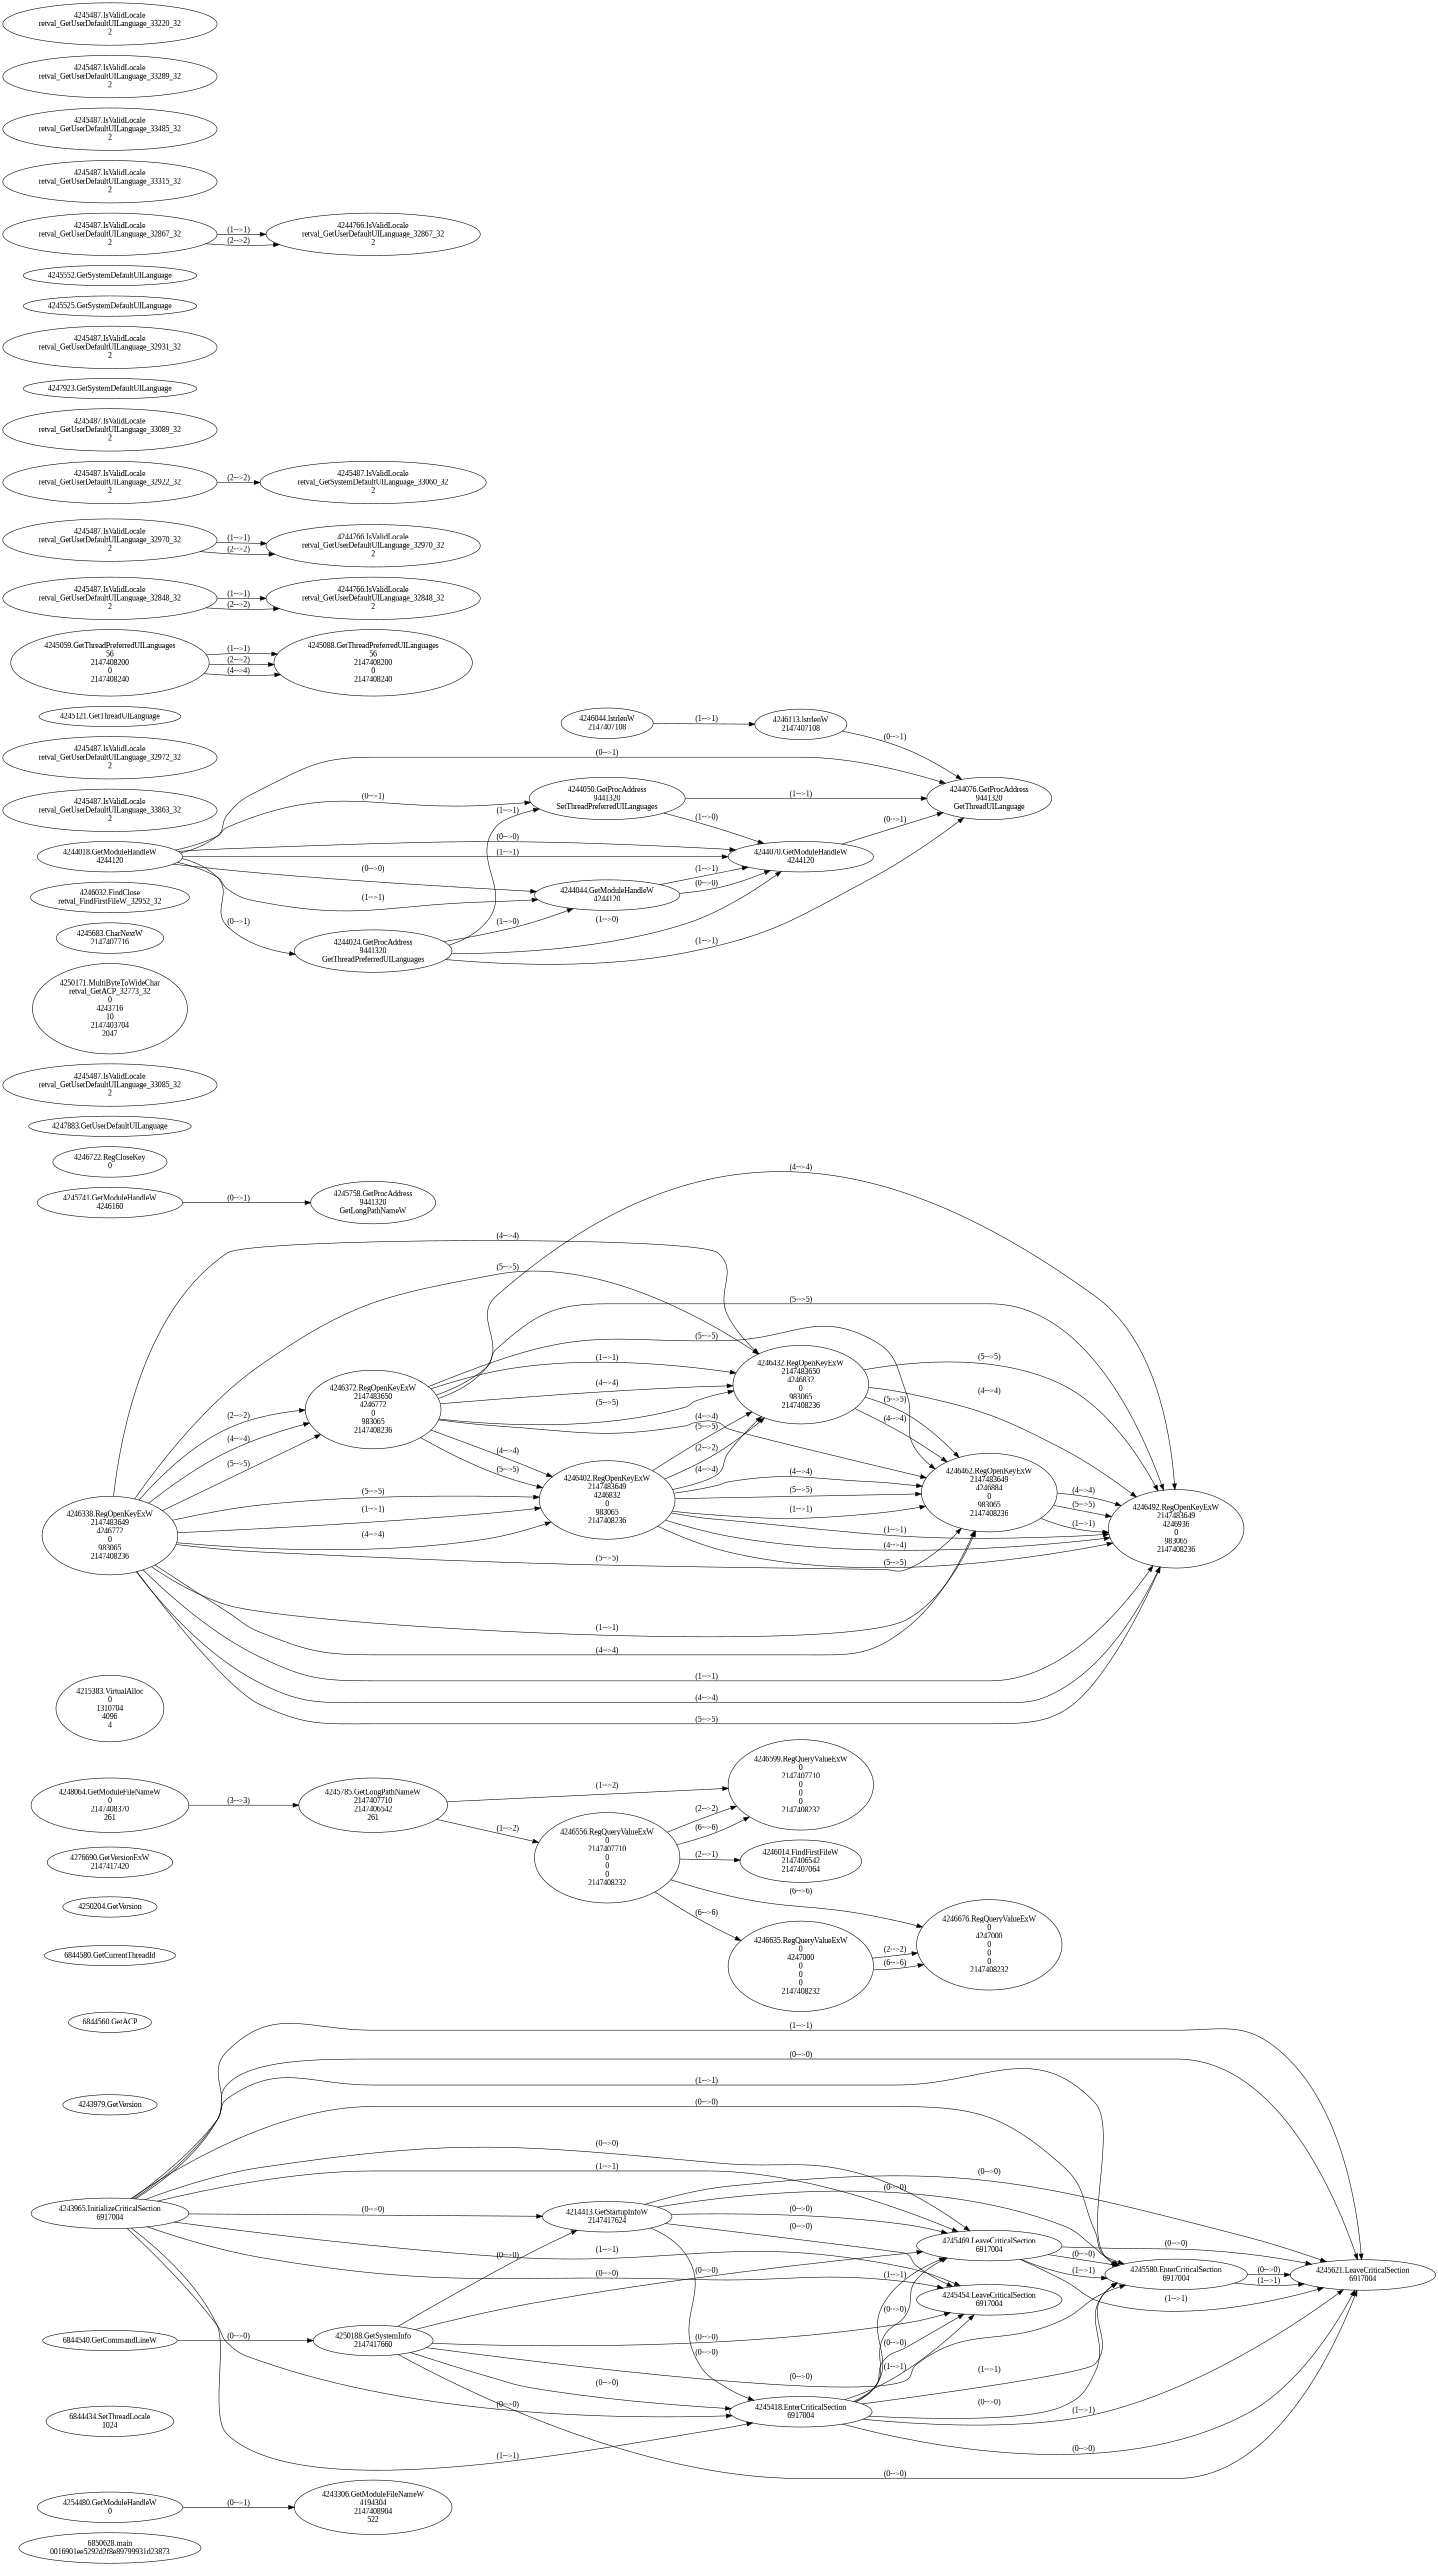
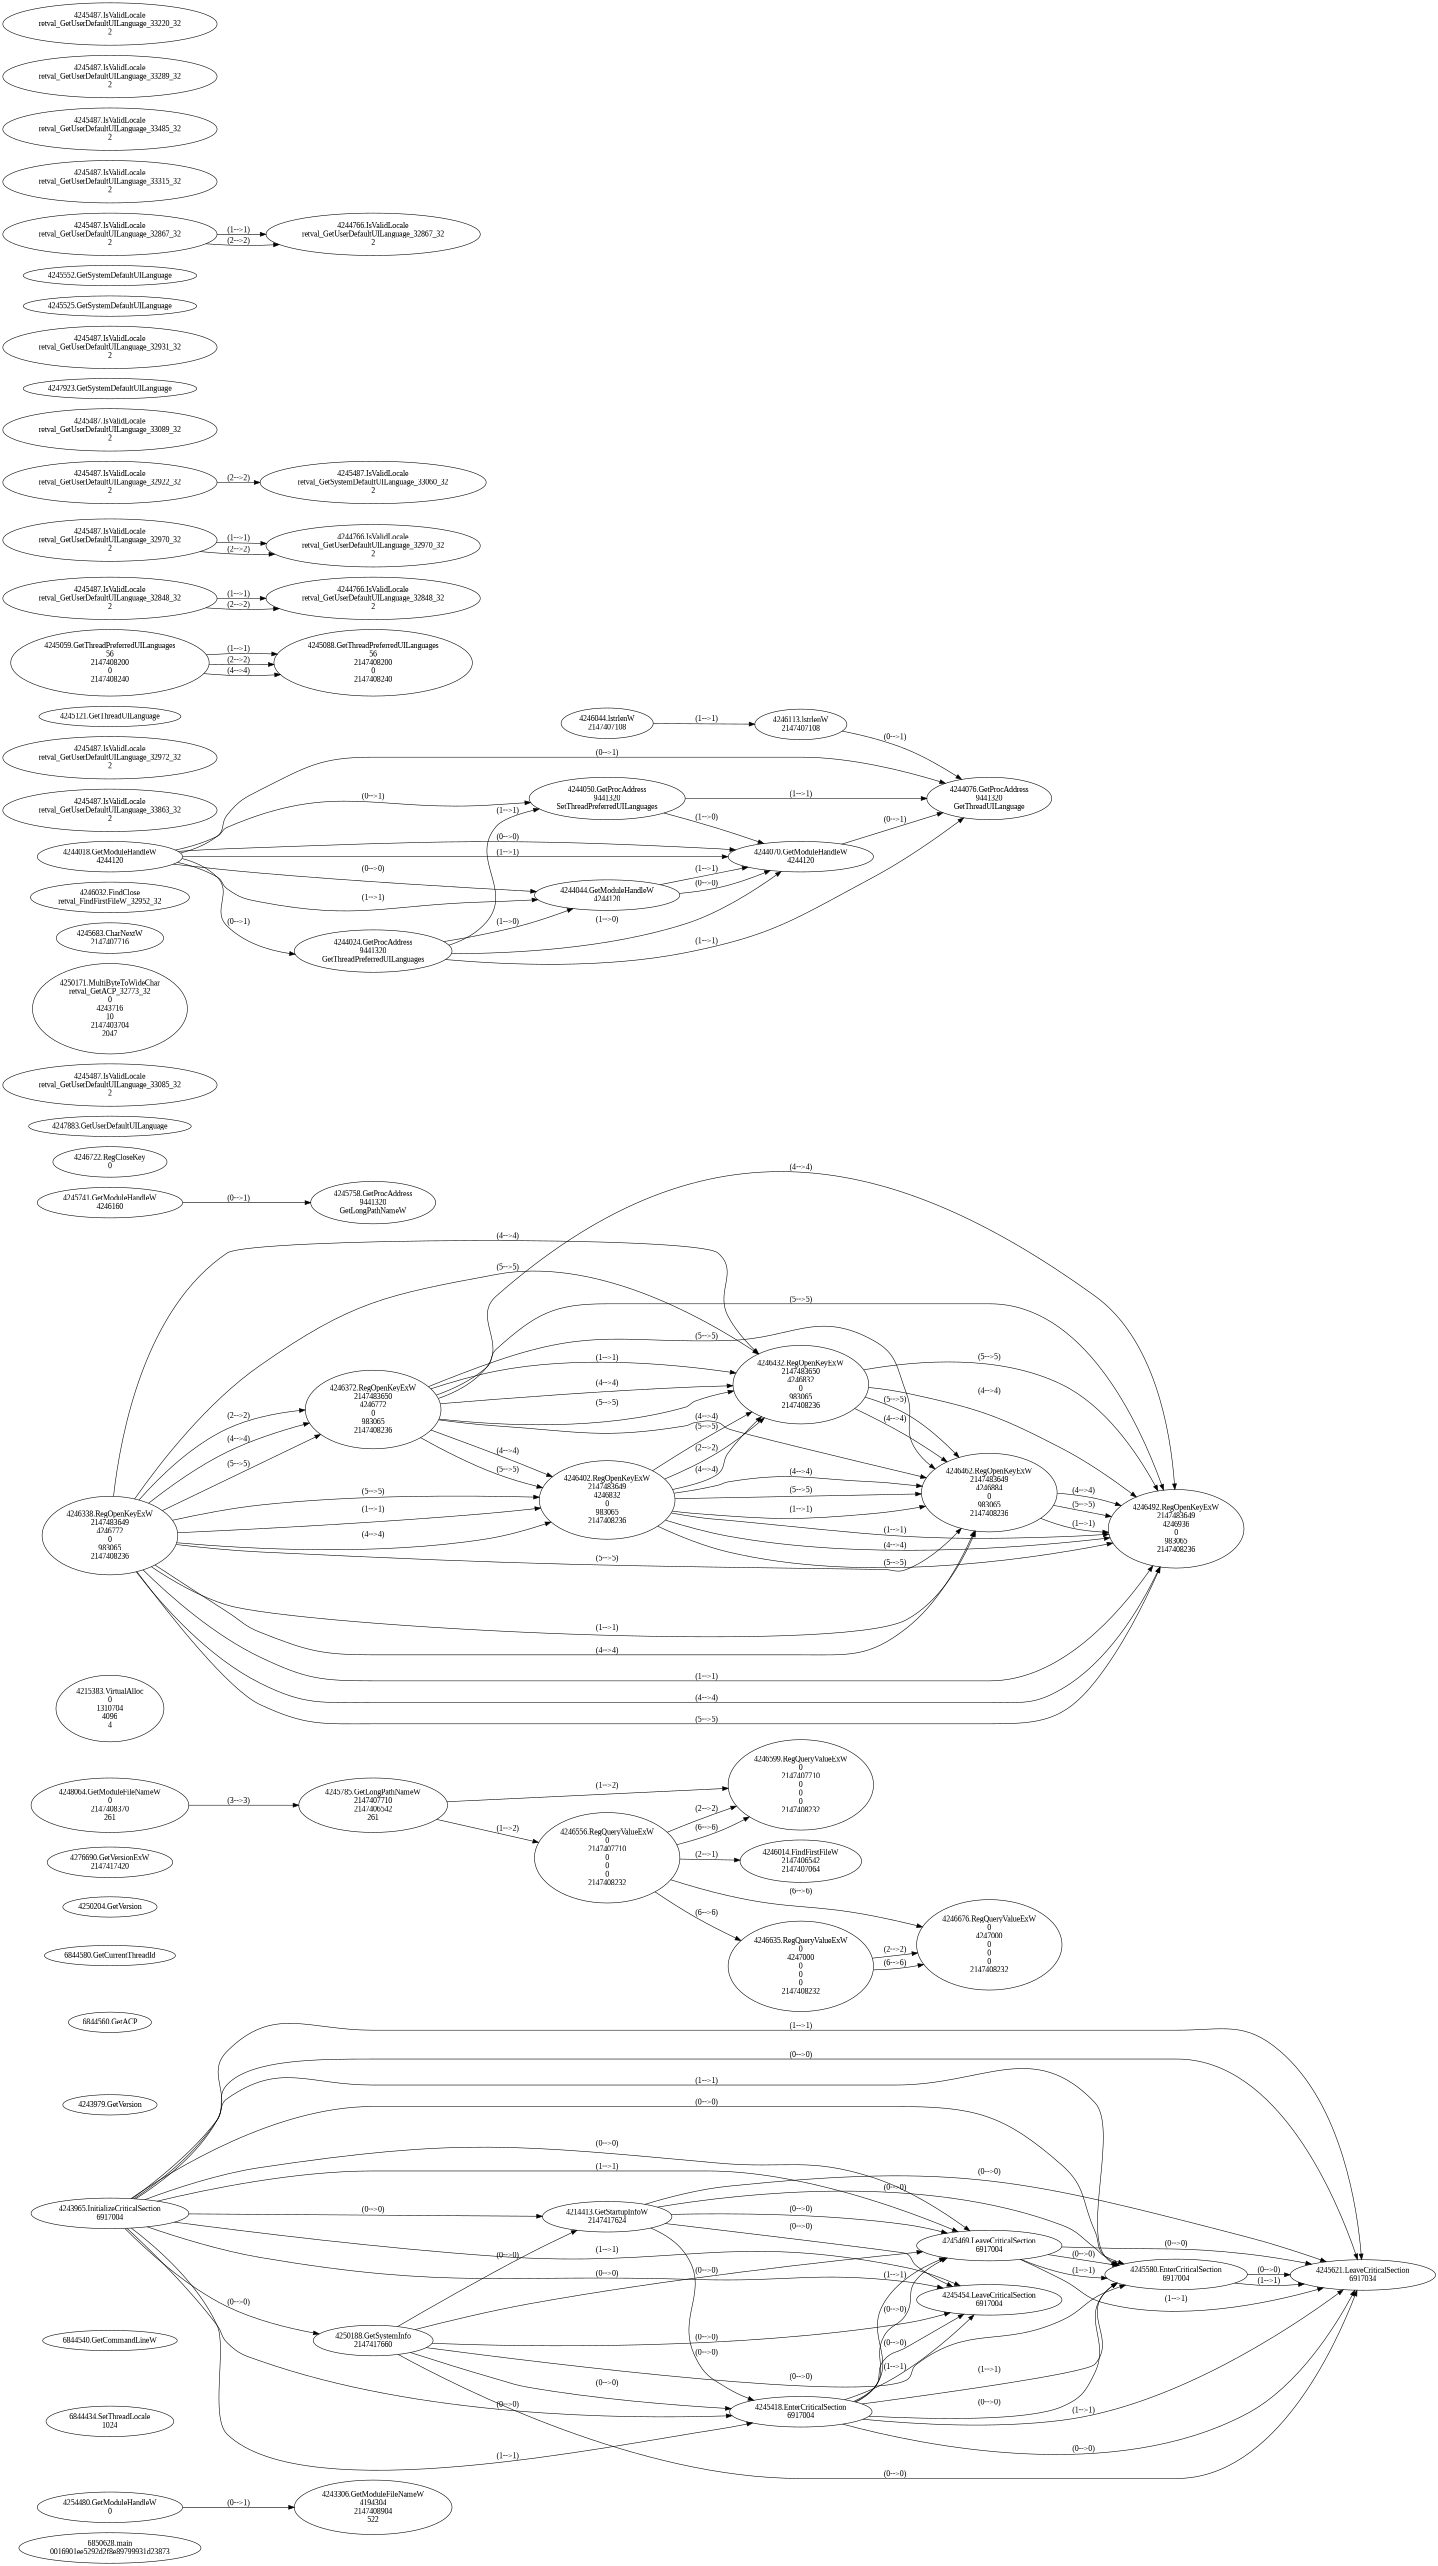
(1363, 2275) -> (1363, 2275)
(242, 2341) -> (210, 2297)
